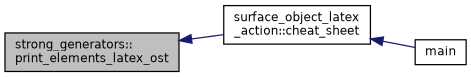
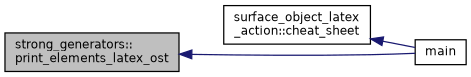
(208, 37) -> (304, 55)
